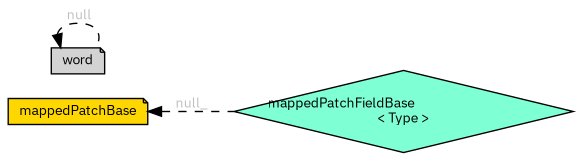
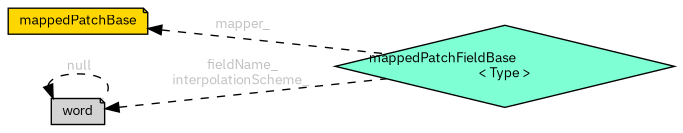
none -> (253, 93)
(191, 104) -> (241, 25)
